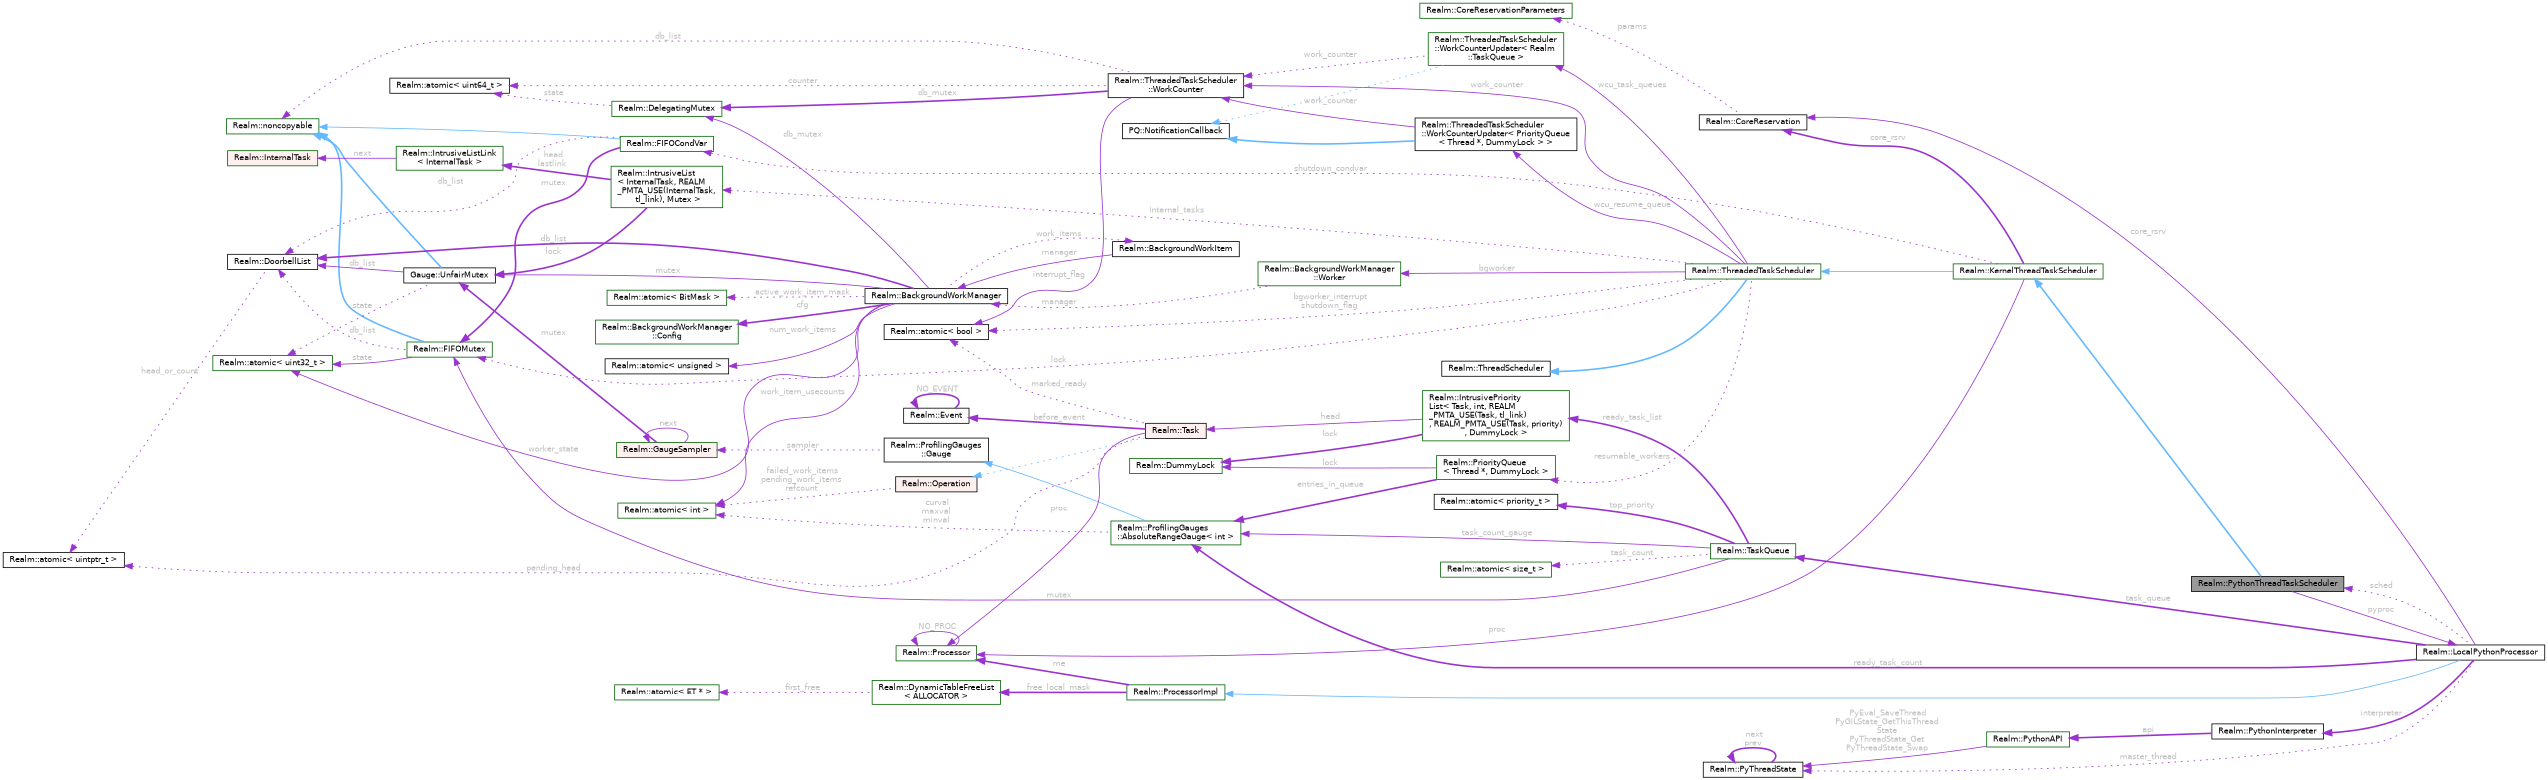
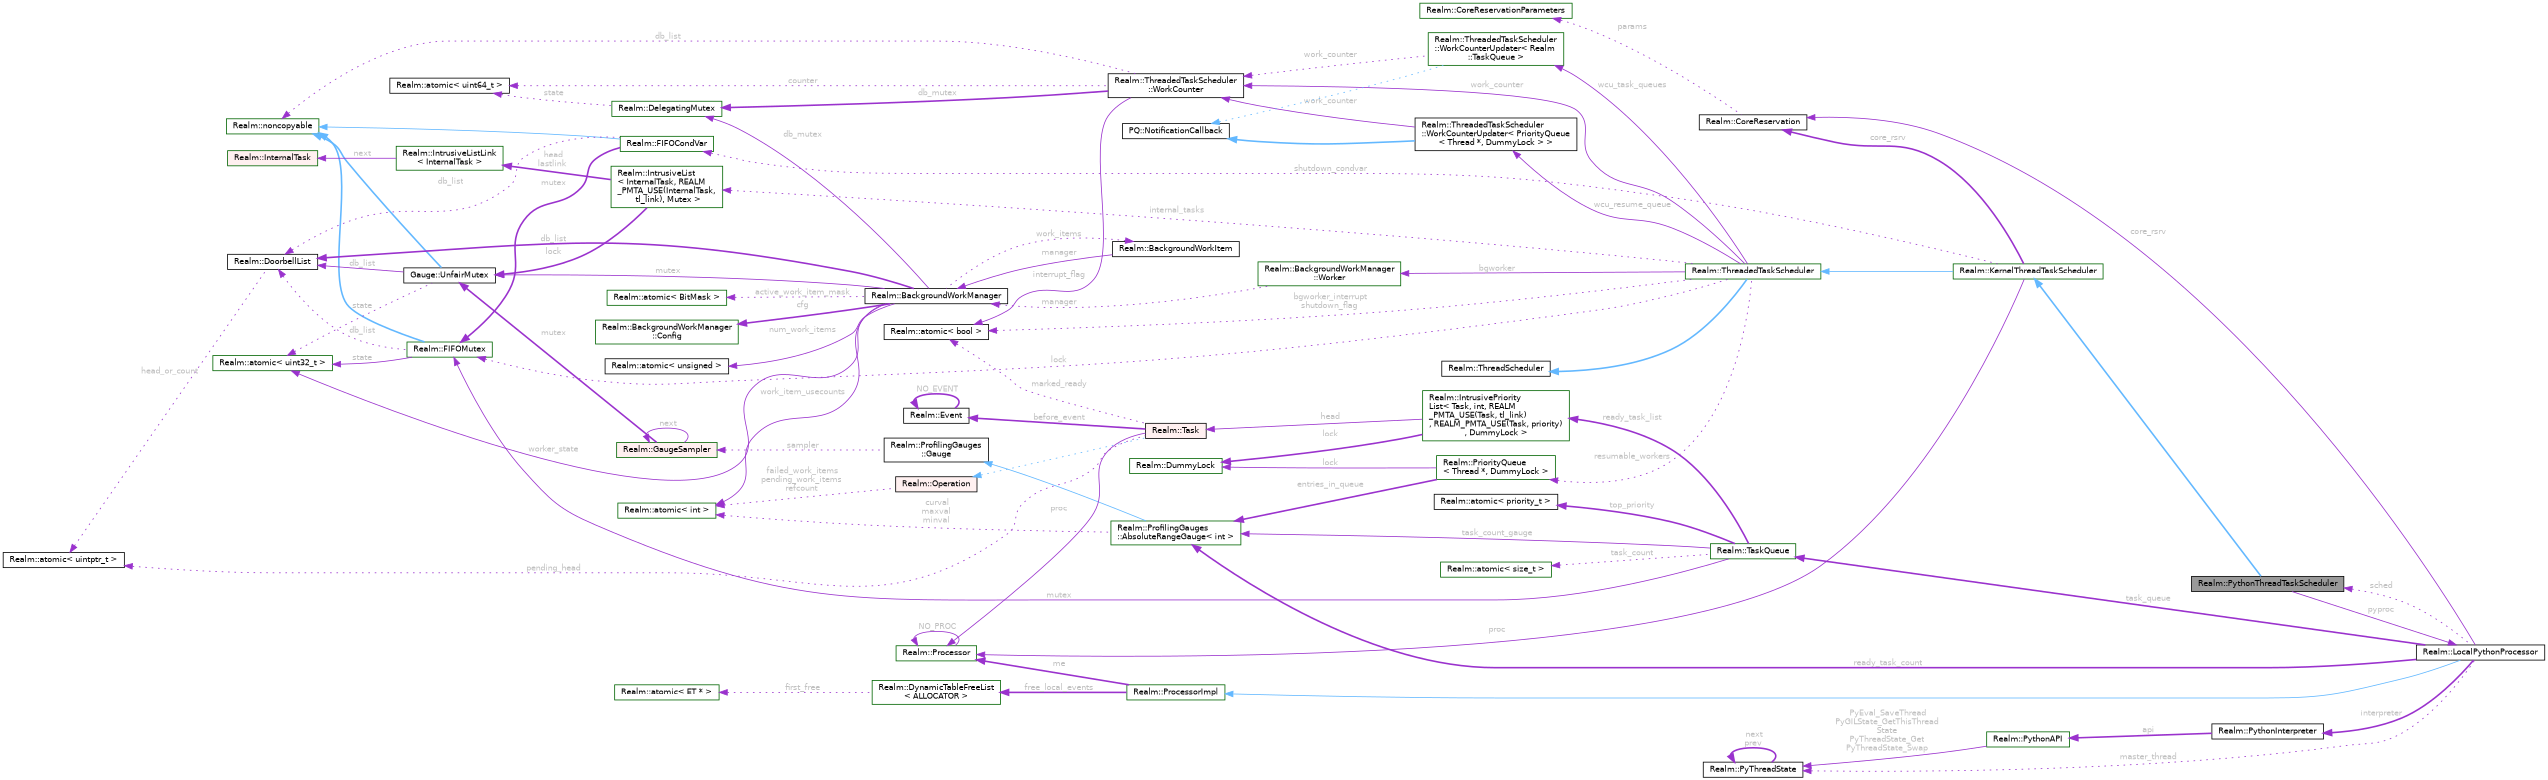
(1058, 688) -> (1058, 688)
